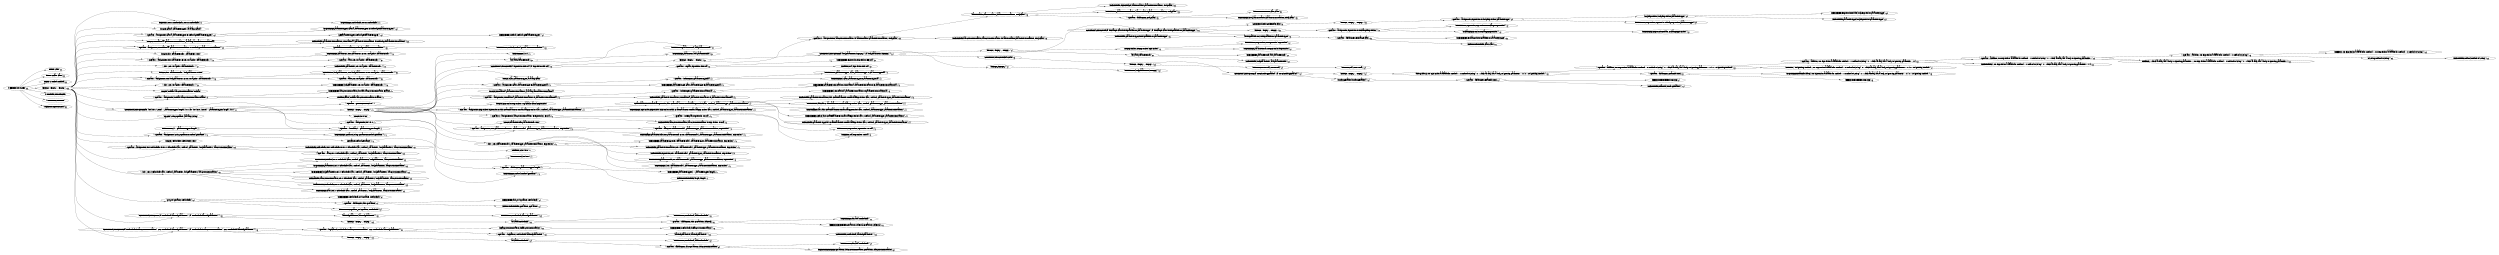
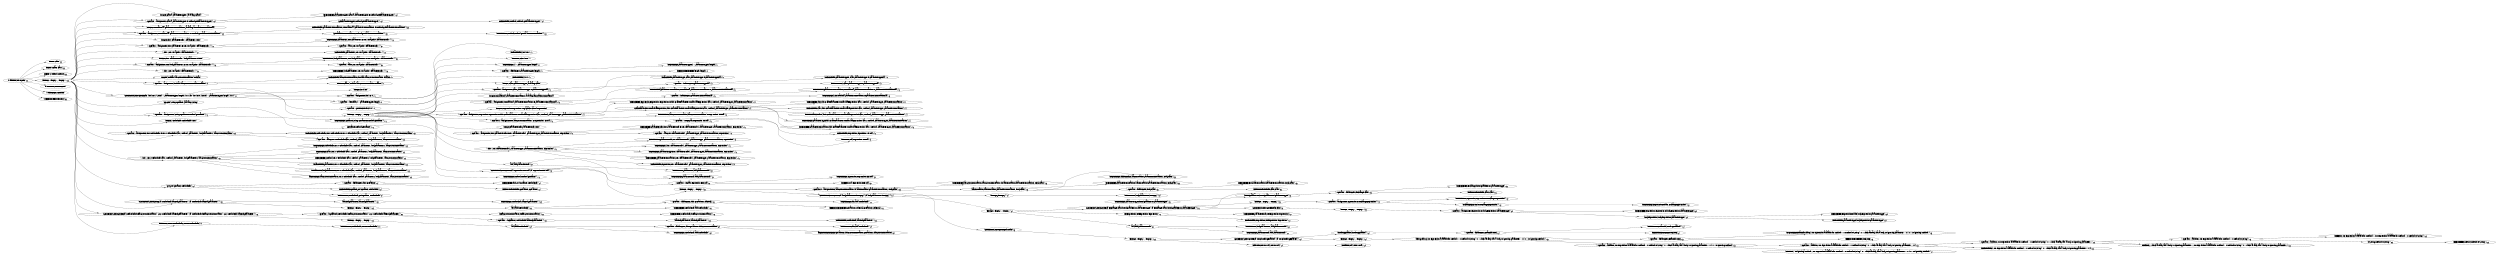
(268, 129) -> (434, 76)
